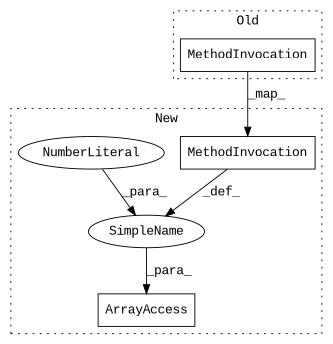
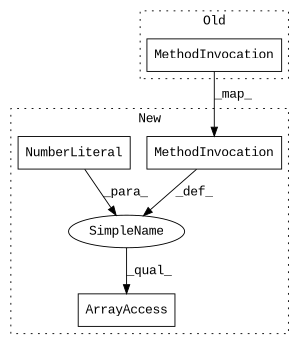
(91, 153) -> (74, 153)
(169, 271) -> (149, 271)
